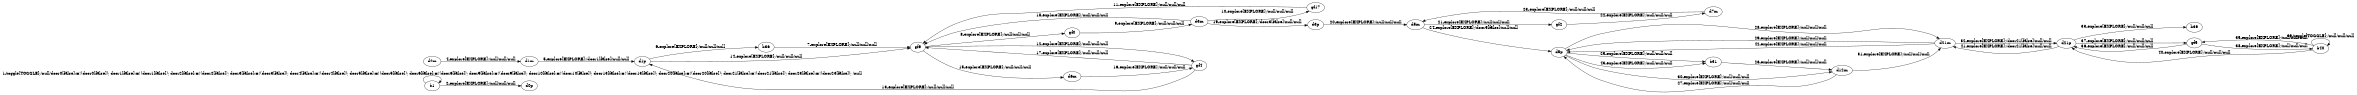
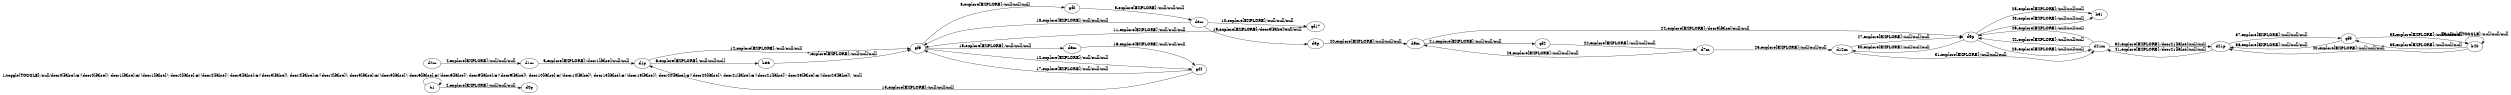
(2194, 27) -> none
(1775, 66) -> (1771, 50)
